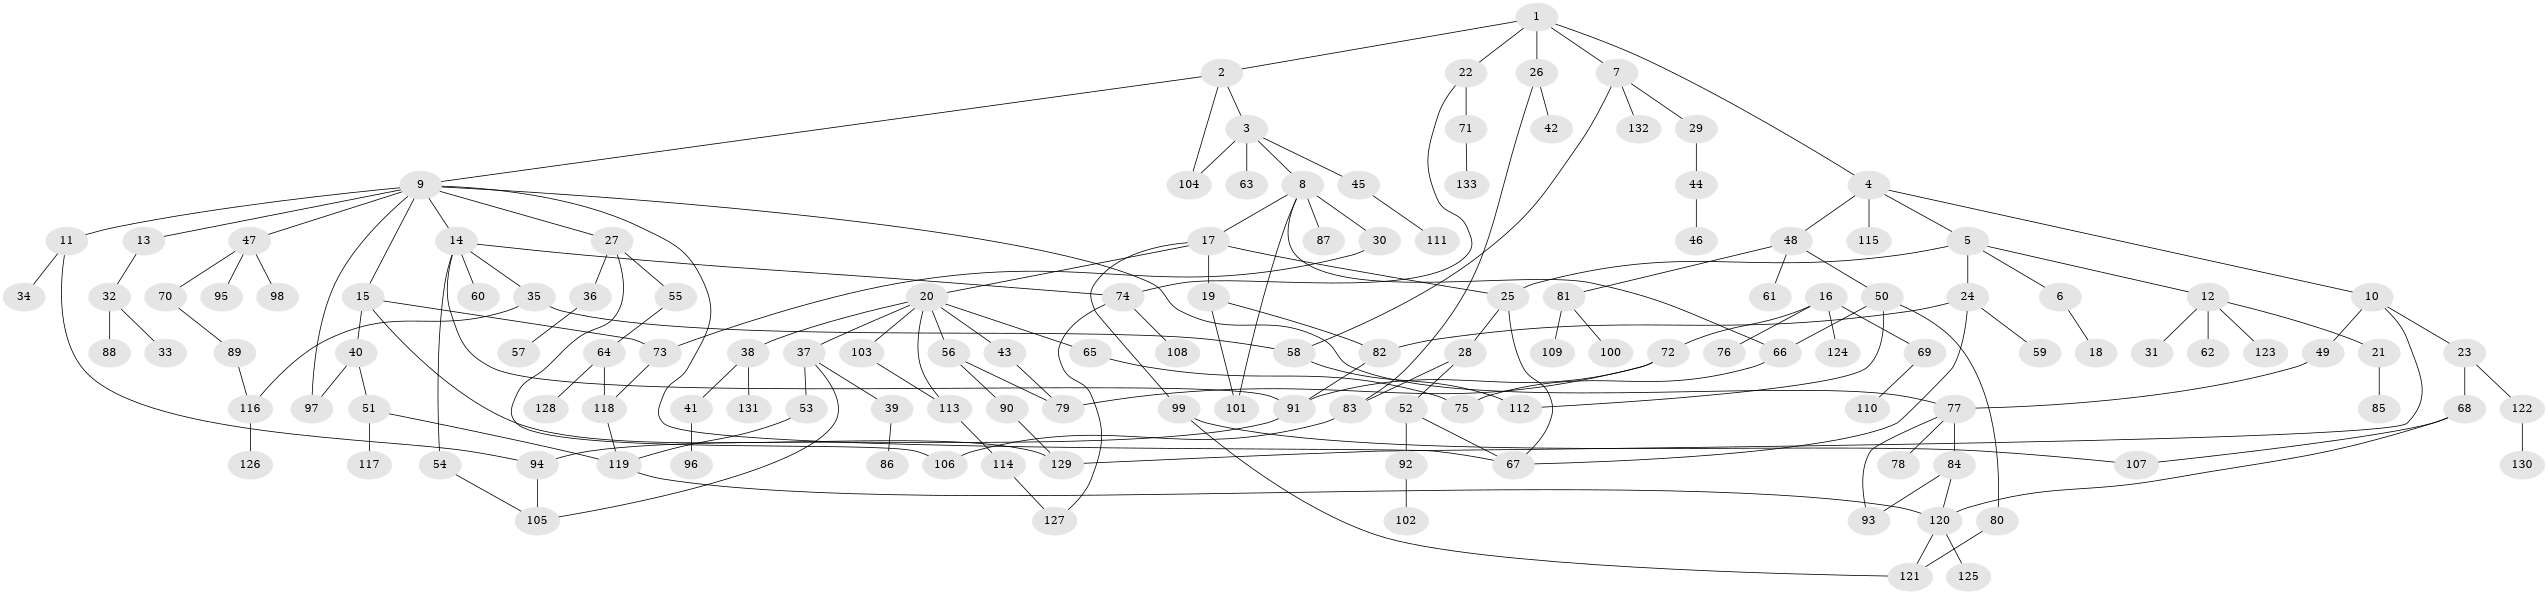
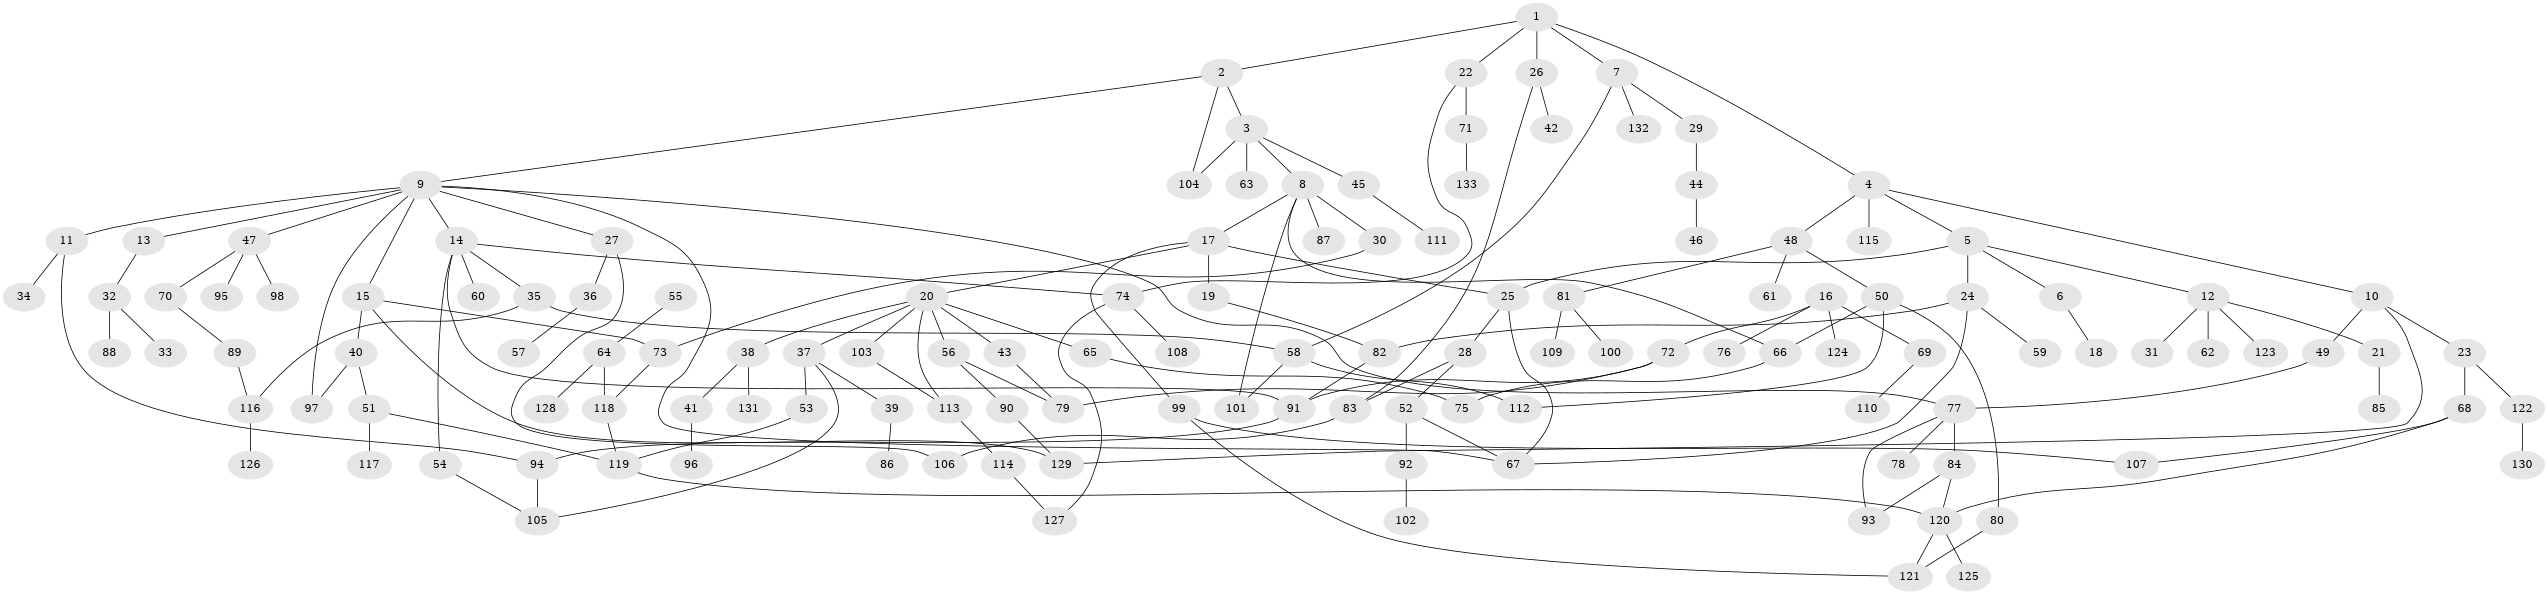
(644, 269) -> none
(1223, 353) -> (1266, 381)
